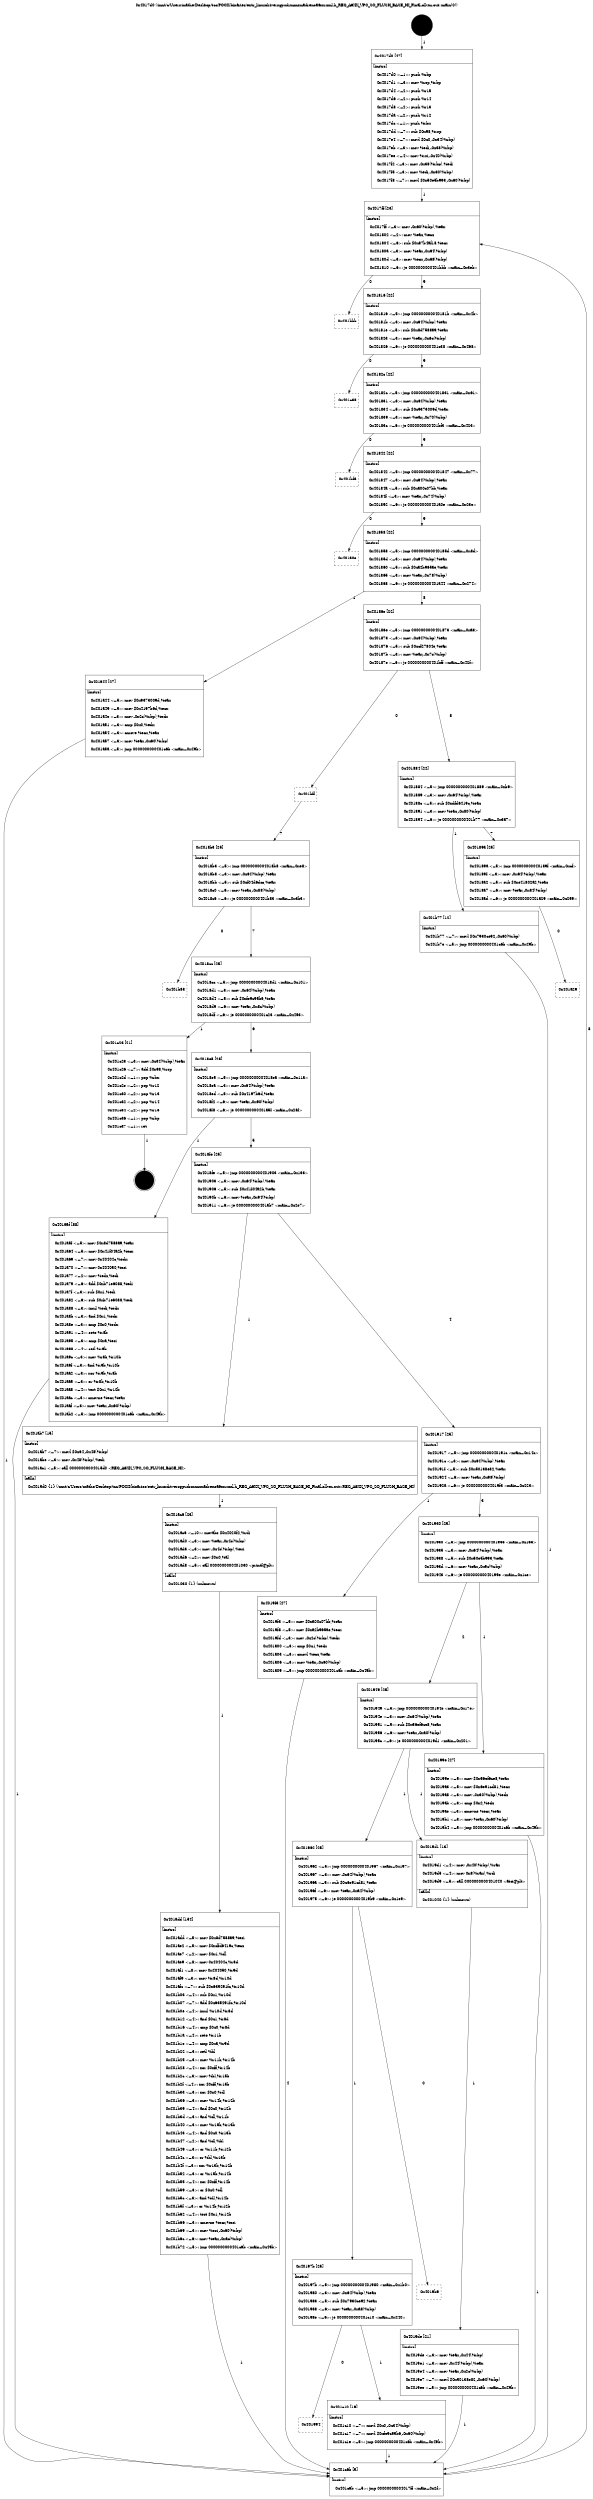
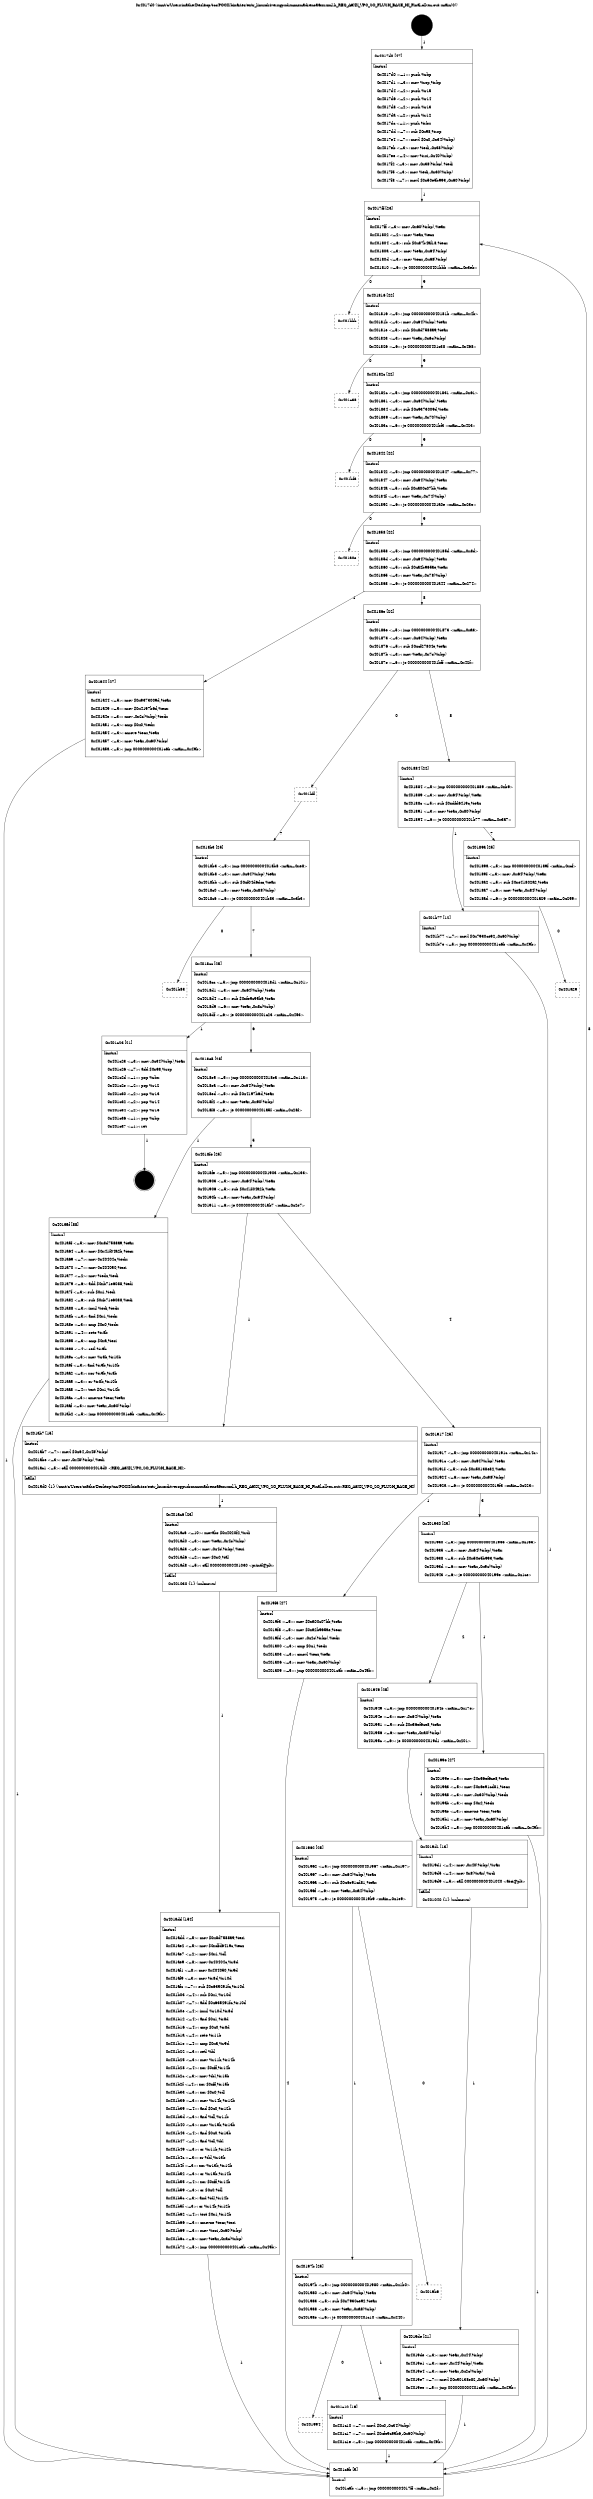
(385, 1794) -> none
